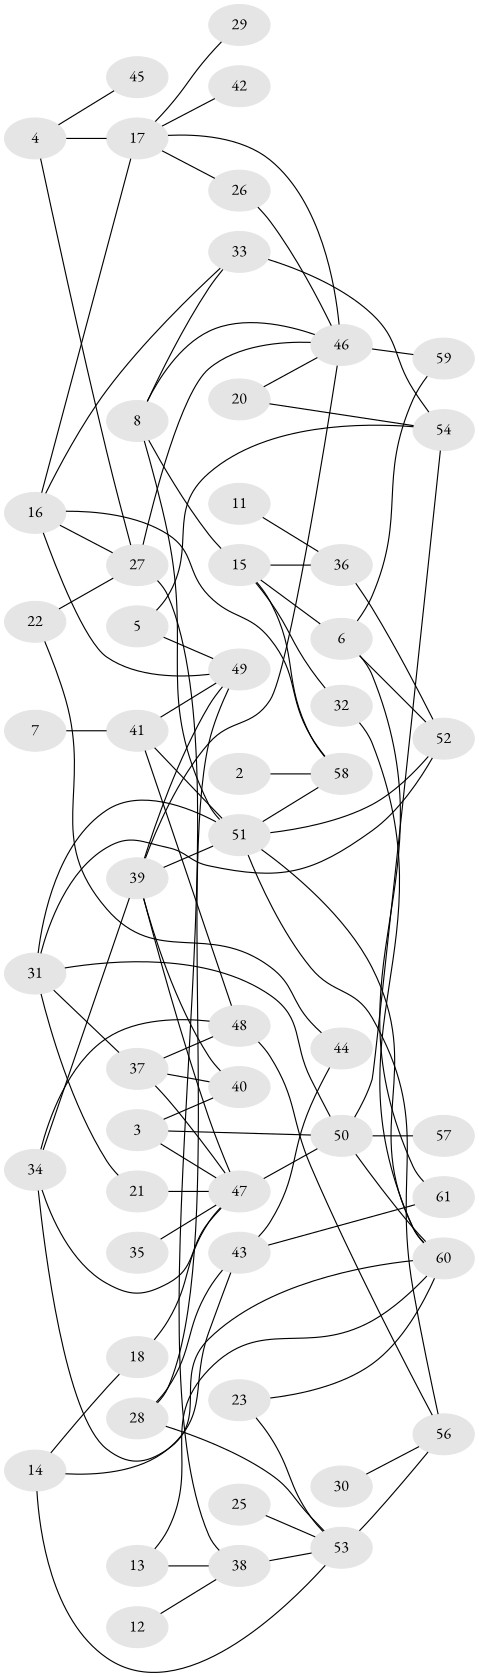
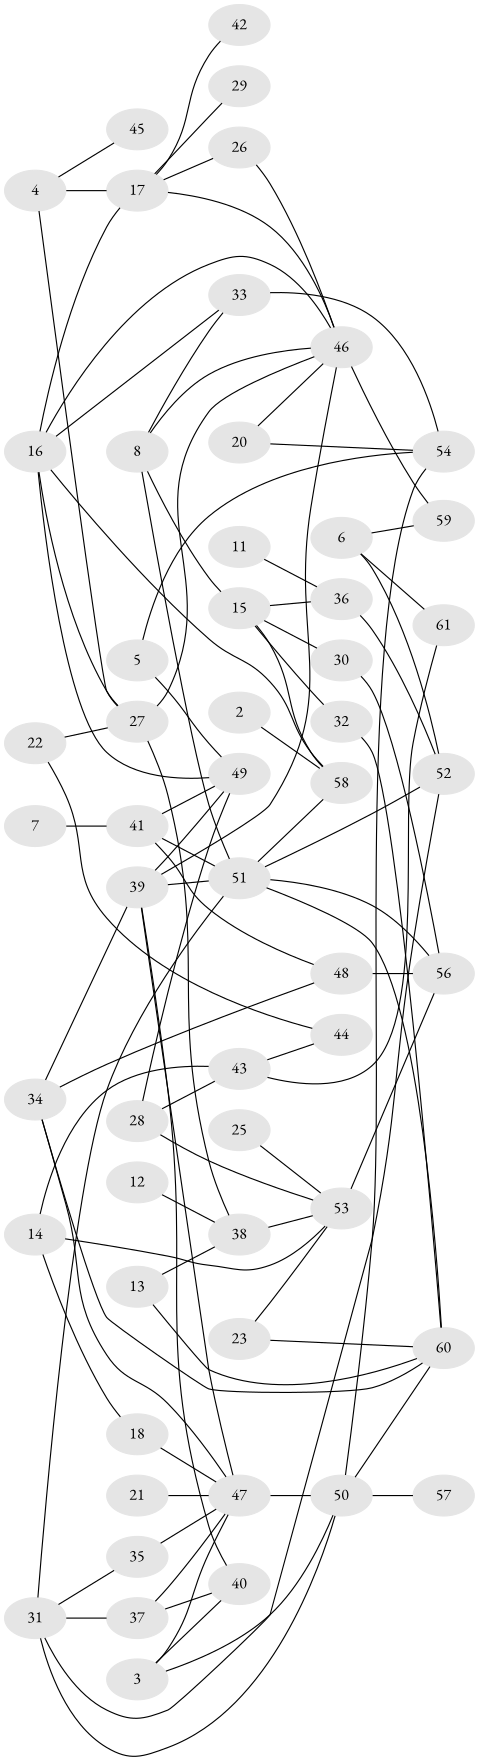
none -> (171, 285)
(289, 601) -> (291, 634)
(180, 1051) -> none
(73, 1093) -> (86, 1587)
